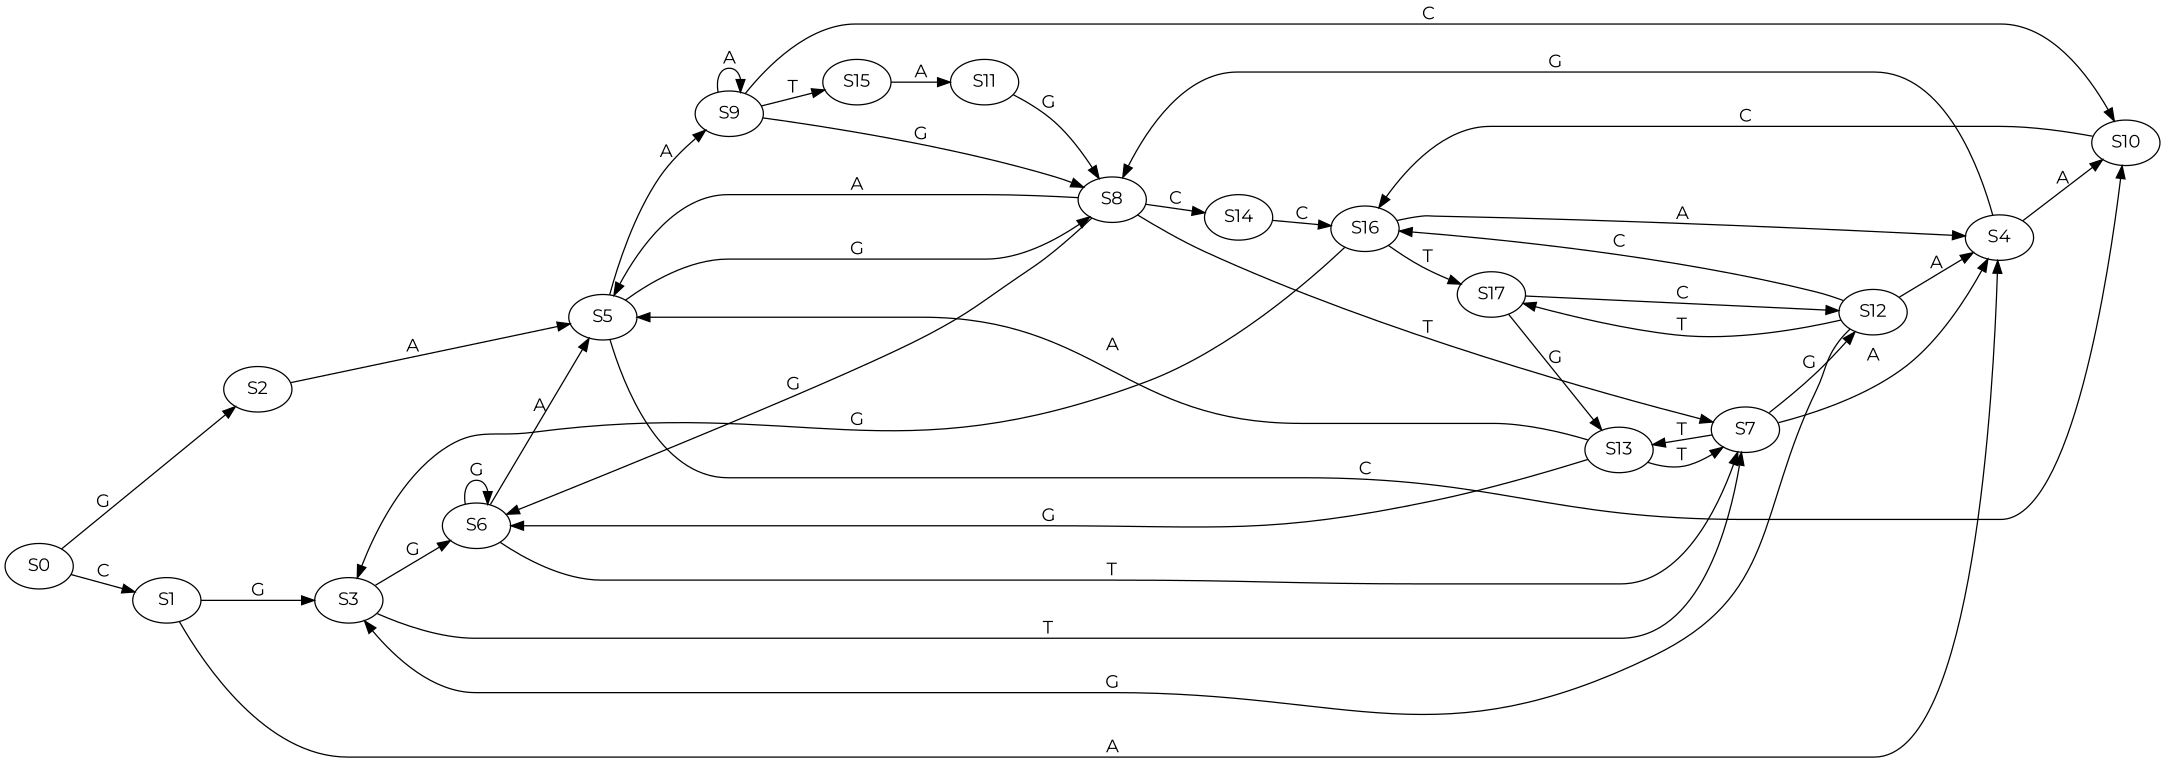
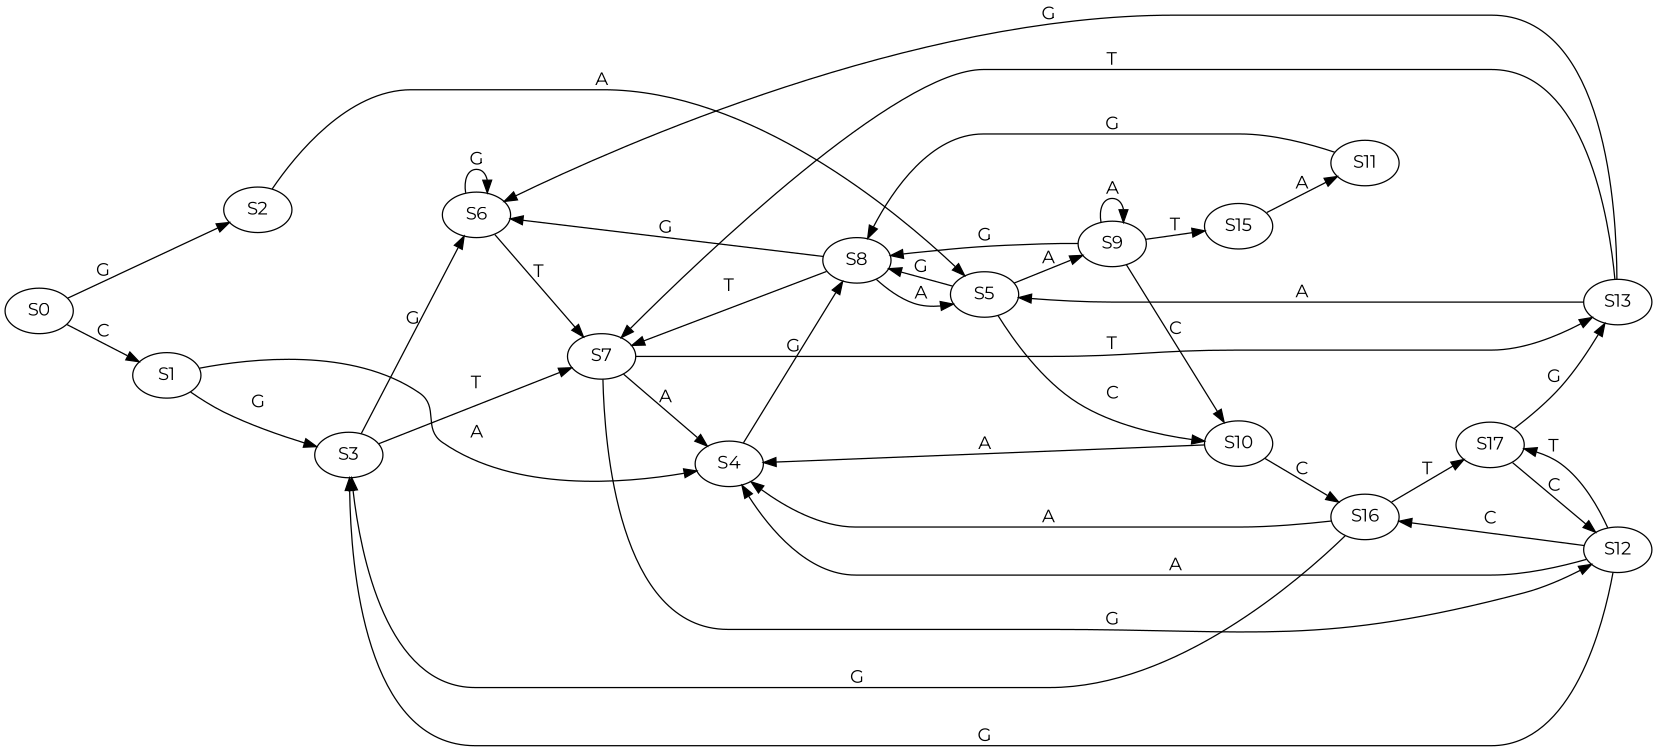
(2058, 194) -> (990, 453)
(1239, 217) -> none
(539, 423) -> none
